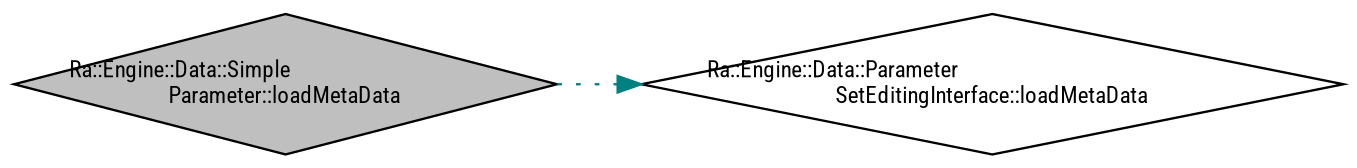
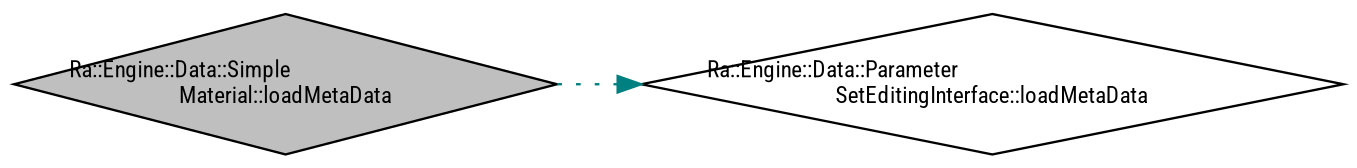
(286, 84) -> (286, 84)
